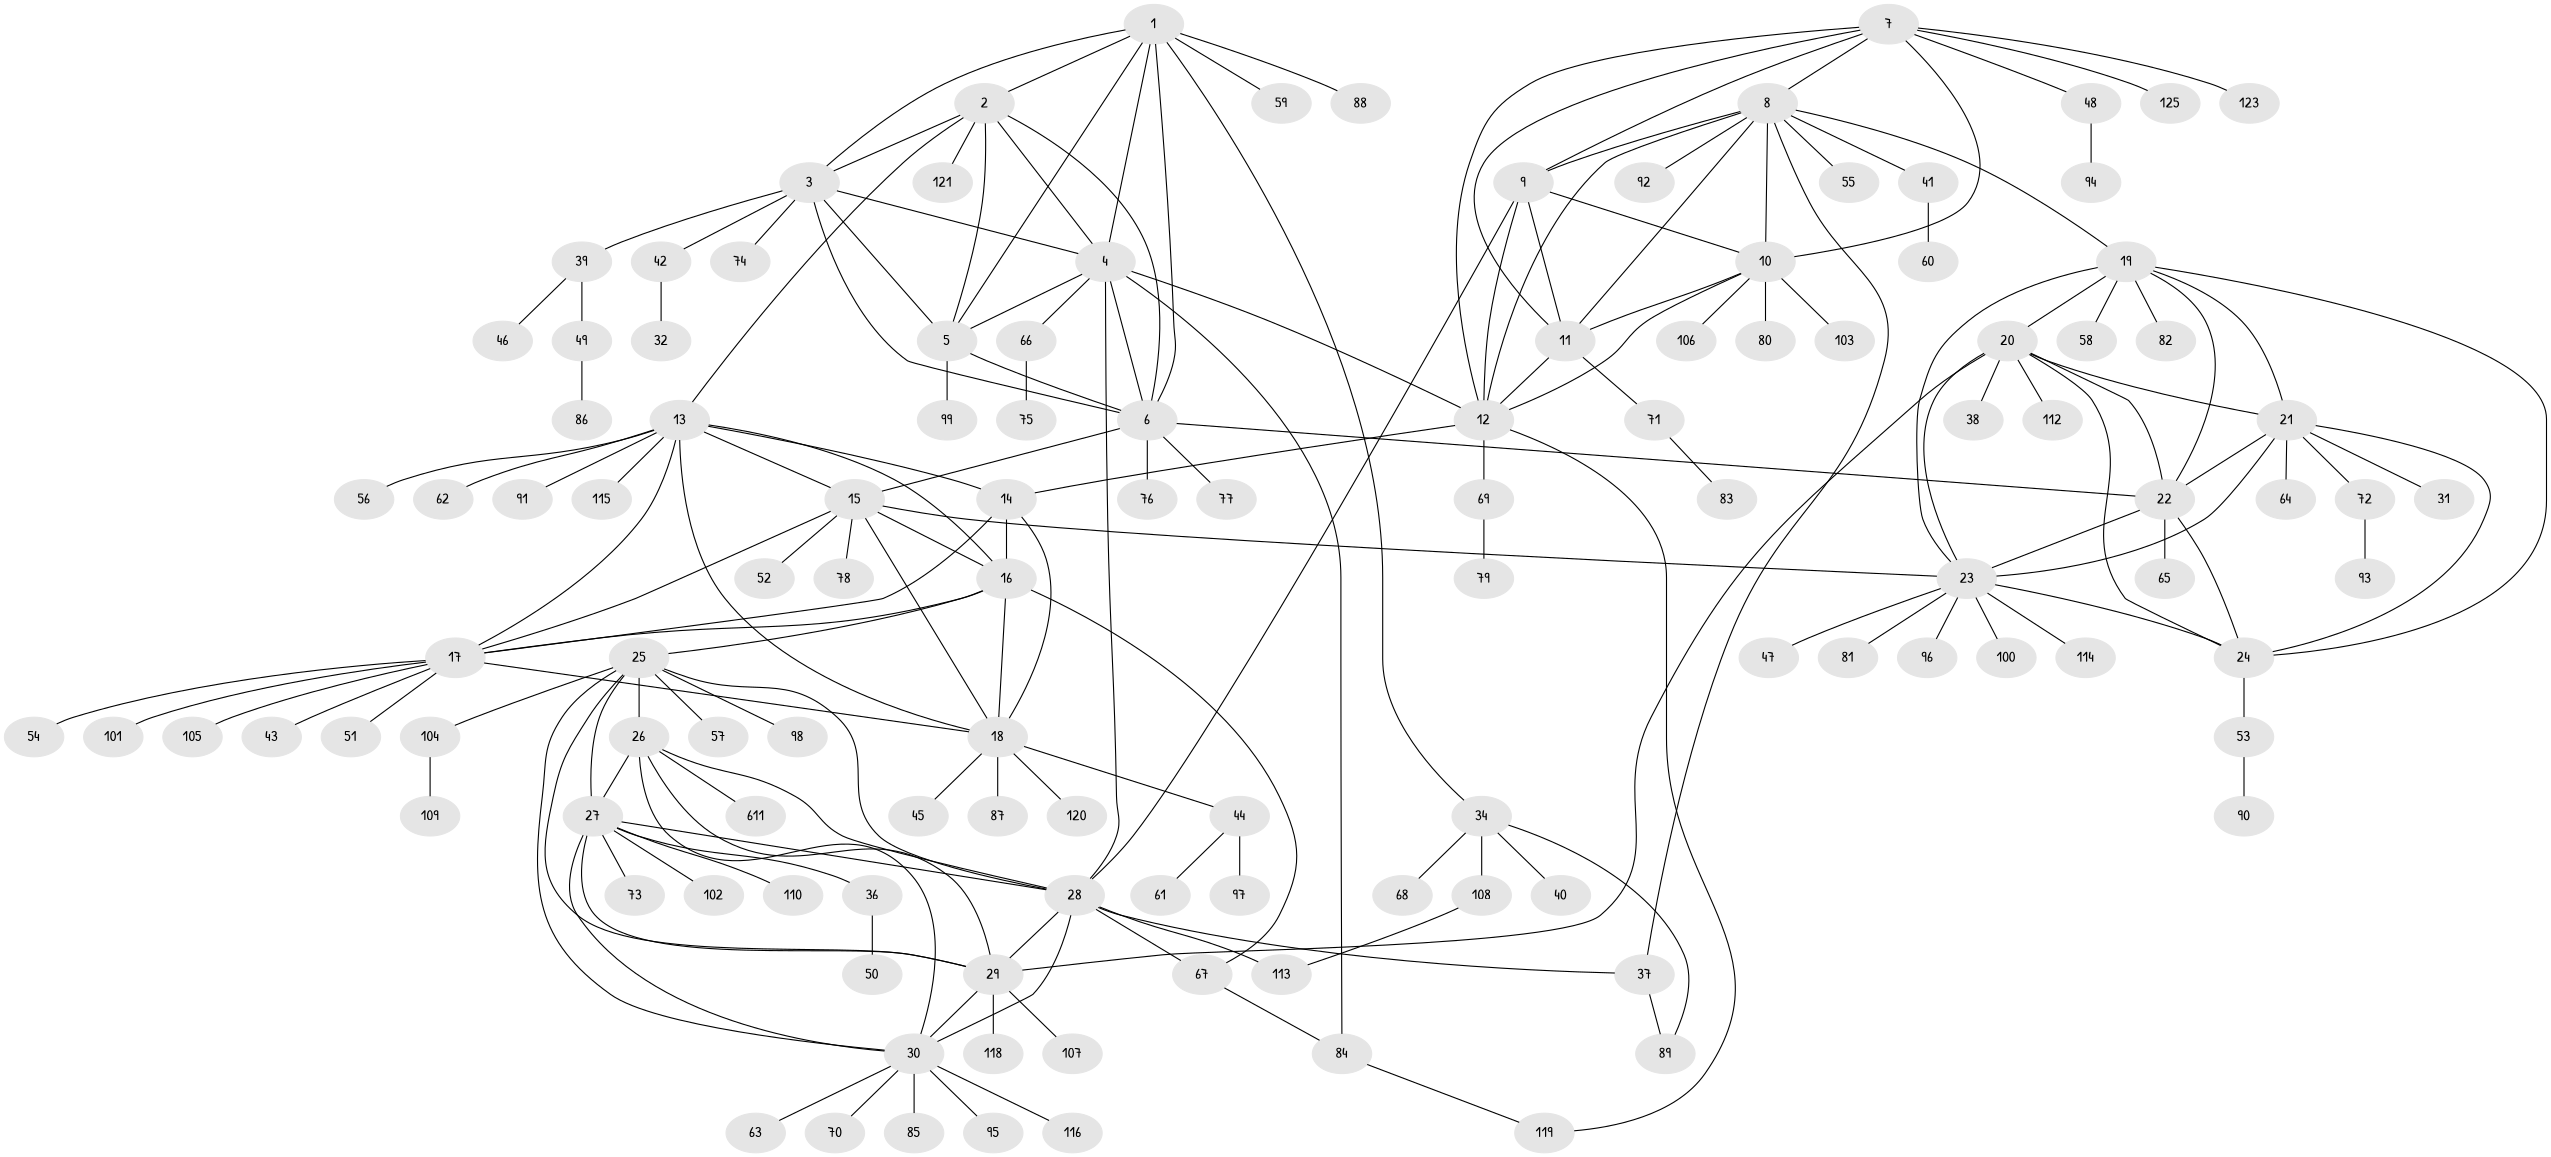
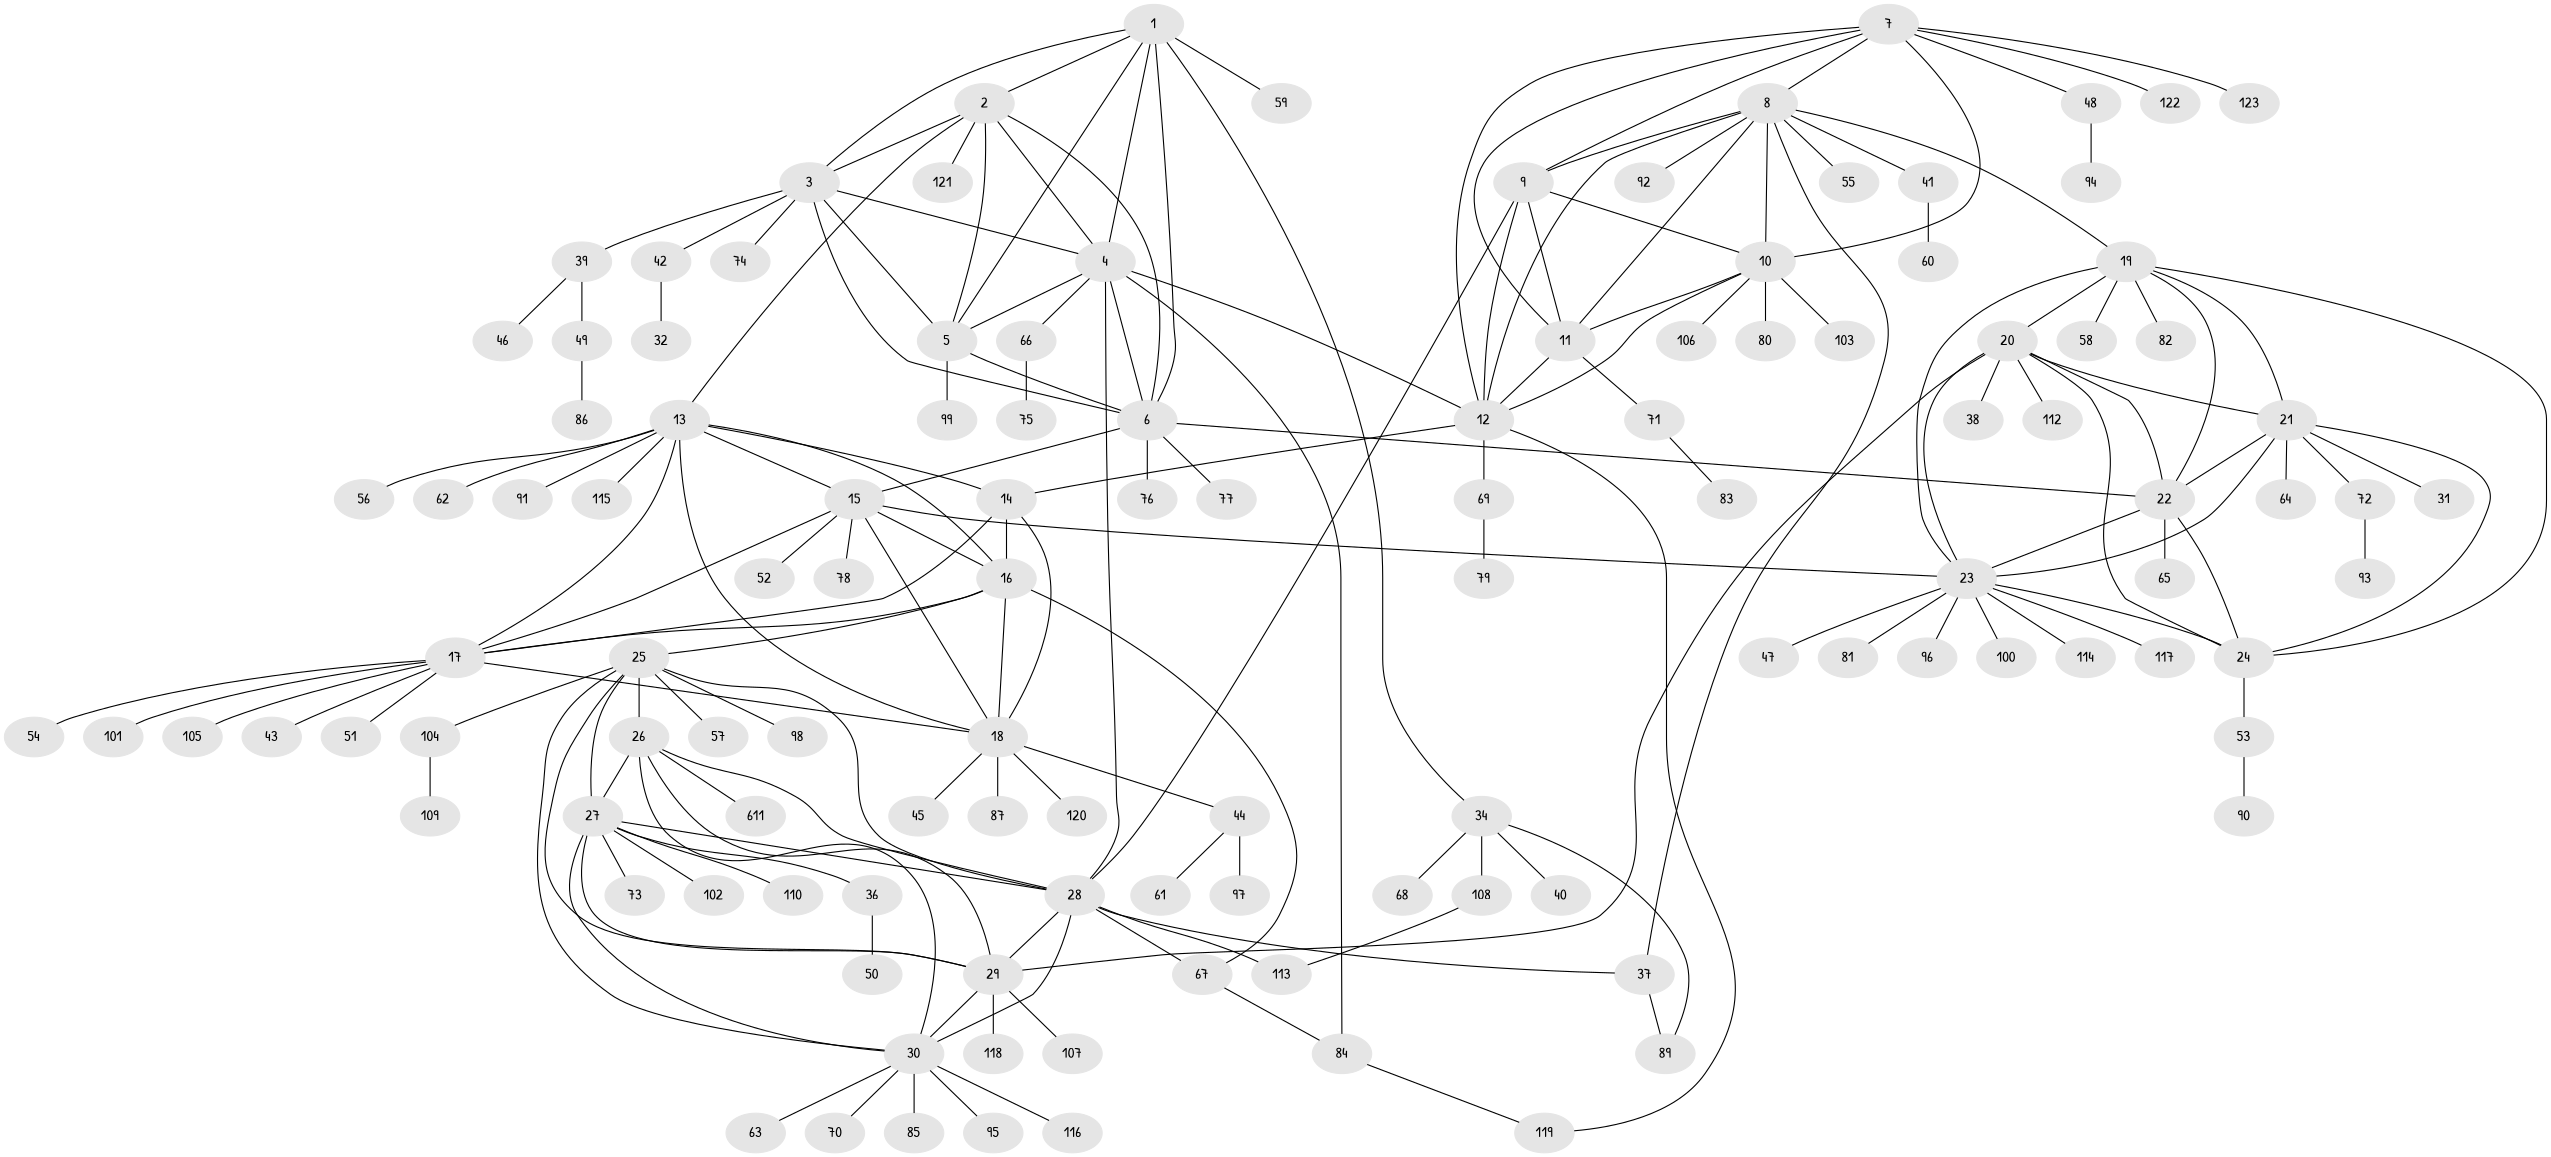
(1361, 103) -> none
(2170, 103) -> (2170, 103)
none -> (2165, 658)
